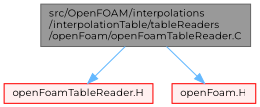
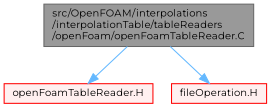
(214, 94) -> (219, 94)
